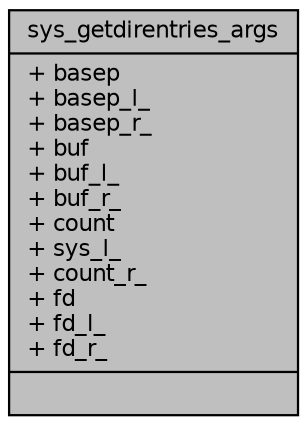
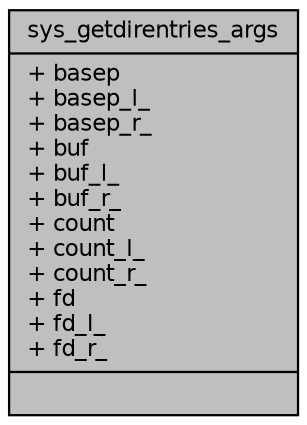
(75, 249) -> (86, 249)
